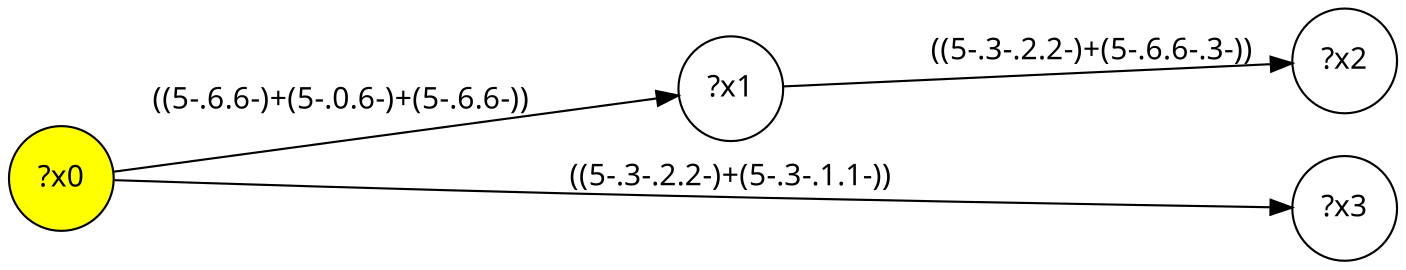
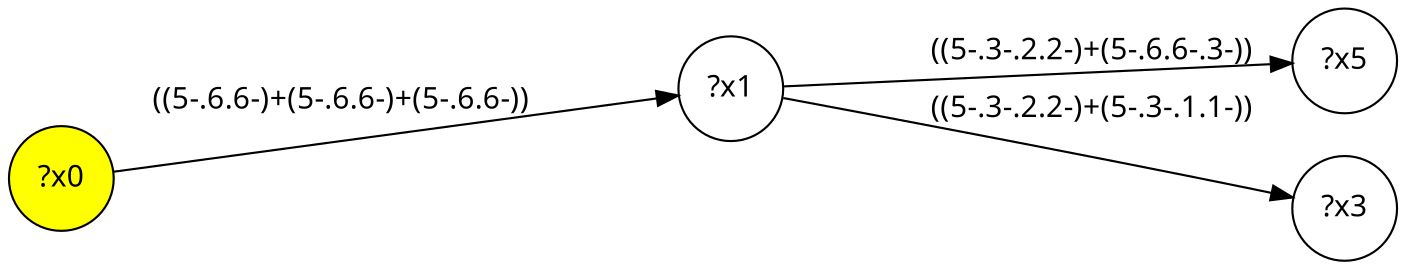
(1345, 61) -> (1345, 61)
(342, 100) -> (342, 100)
(692, 196) -> (1027, 144)
